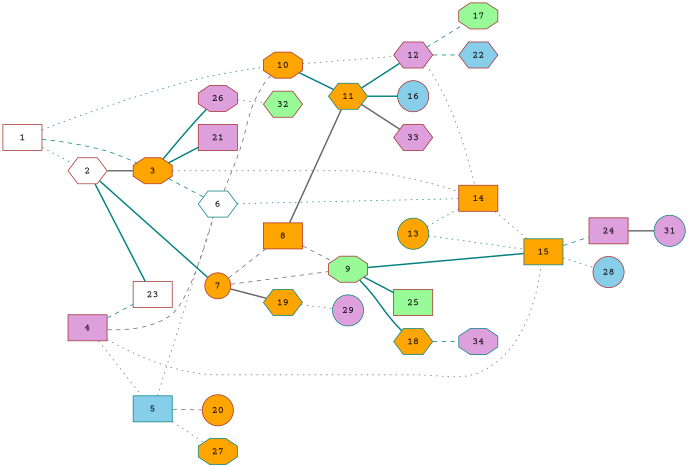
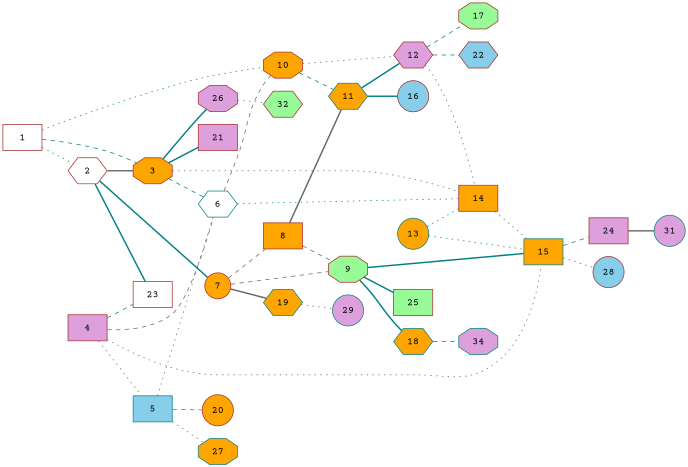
(316, 81) -> (316, 81)
(413, 137) -> none
